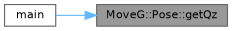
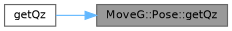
(30, 15) -> (30, 15)
